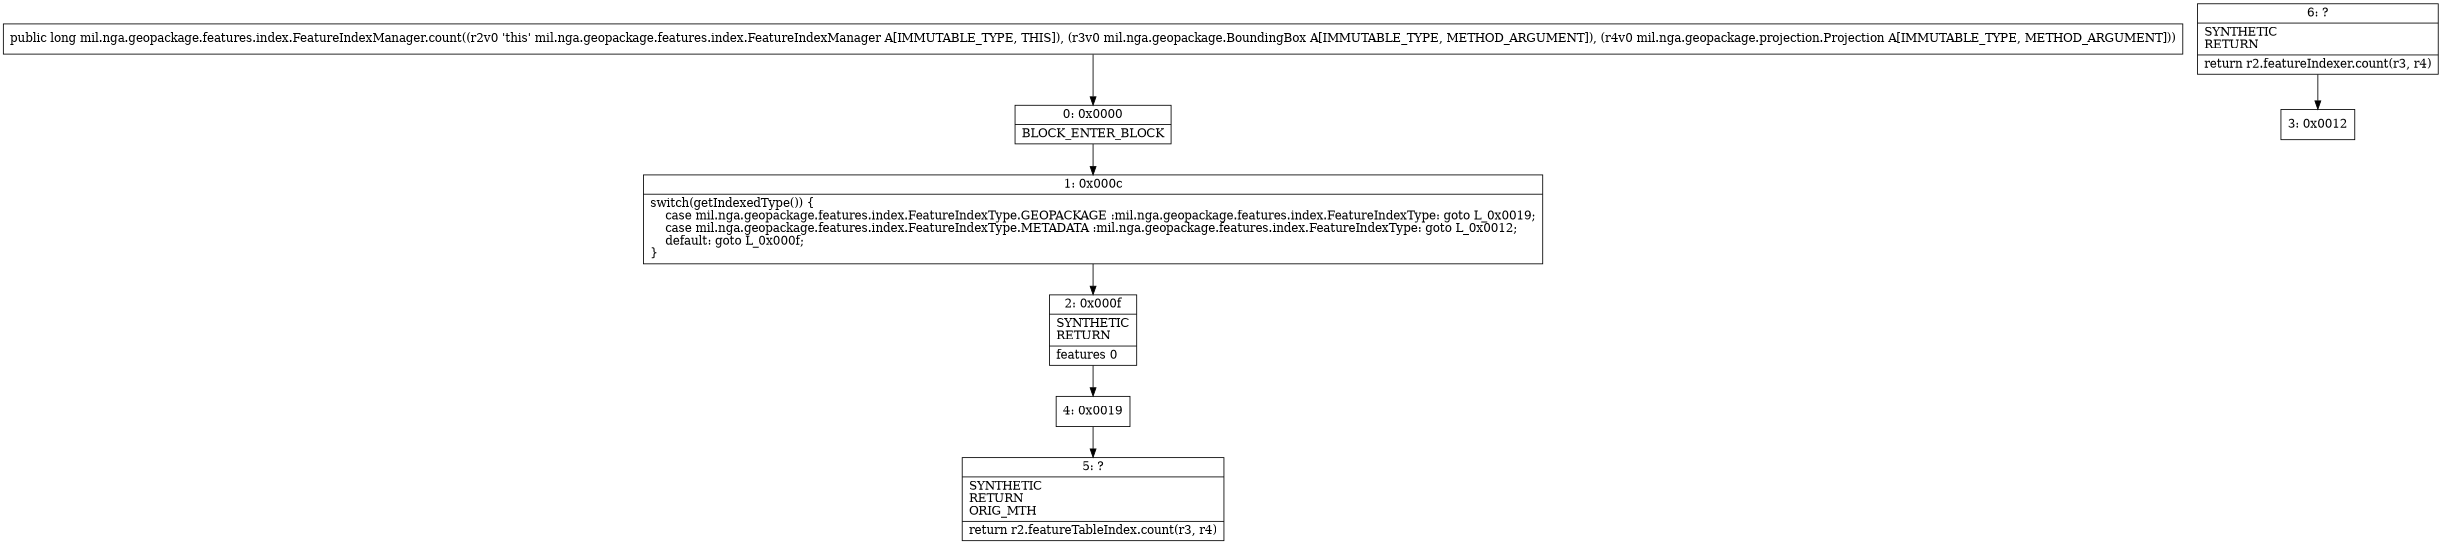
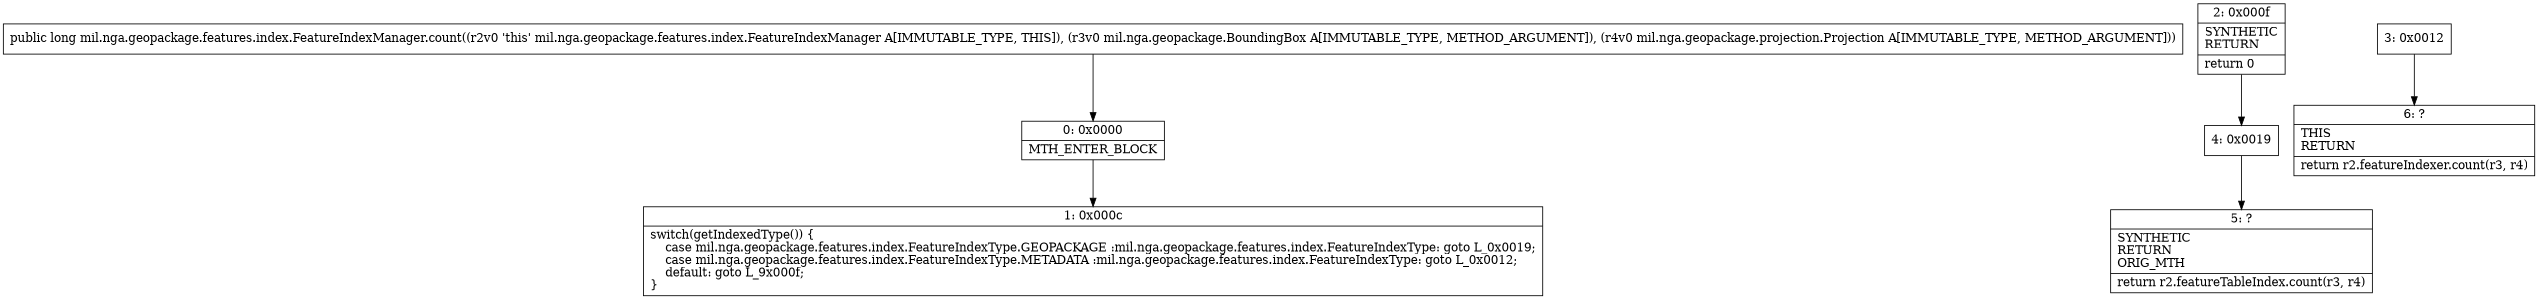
(2241, 32) -> (2316, 134)
(2318, 88) -> (2414, 75)
(1093, 134) -> (1093, 150)
(727, 241) -> (727, 273)
(1093, 275) -> none
(1087, 355) -> (2230, 64)
